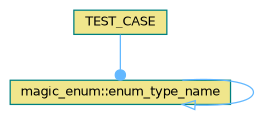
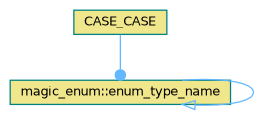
(120, 22) -> (120, 22)
